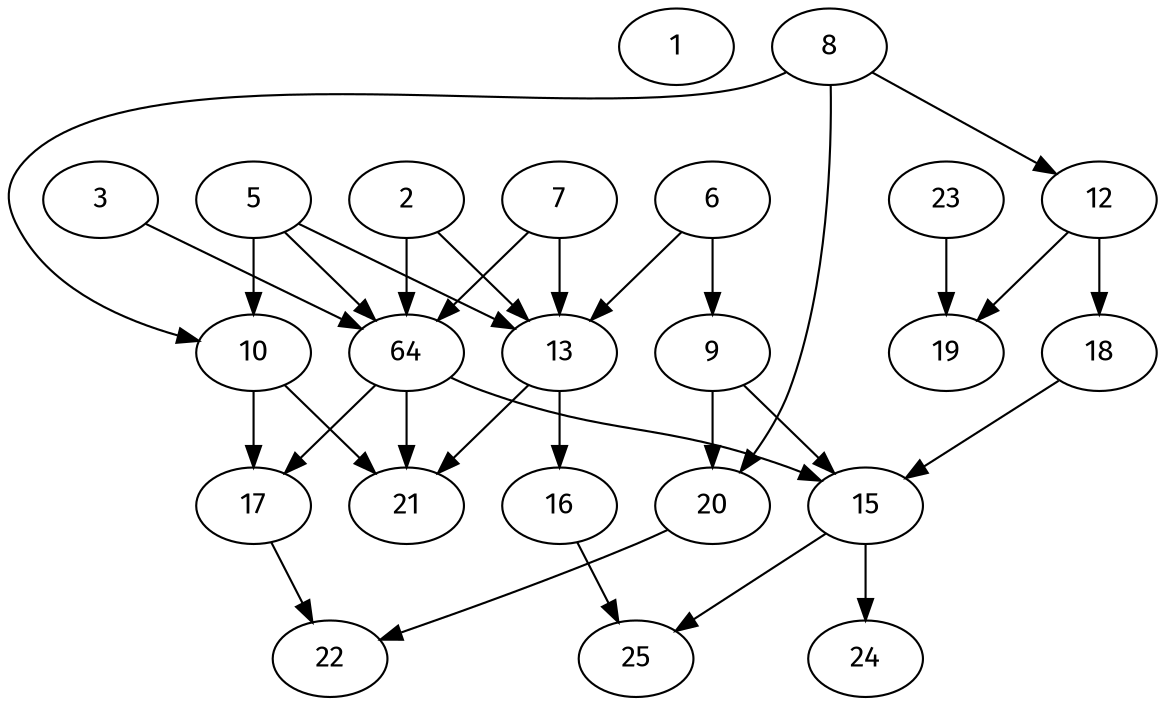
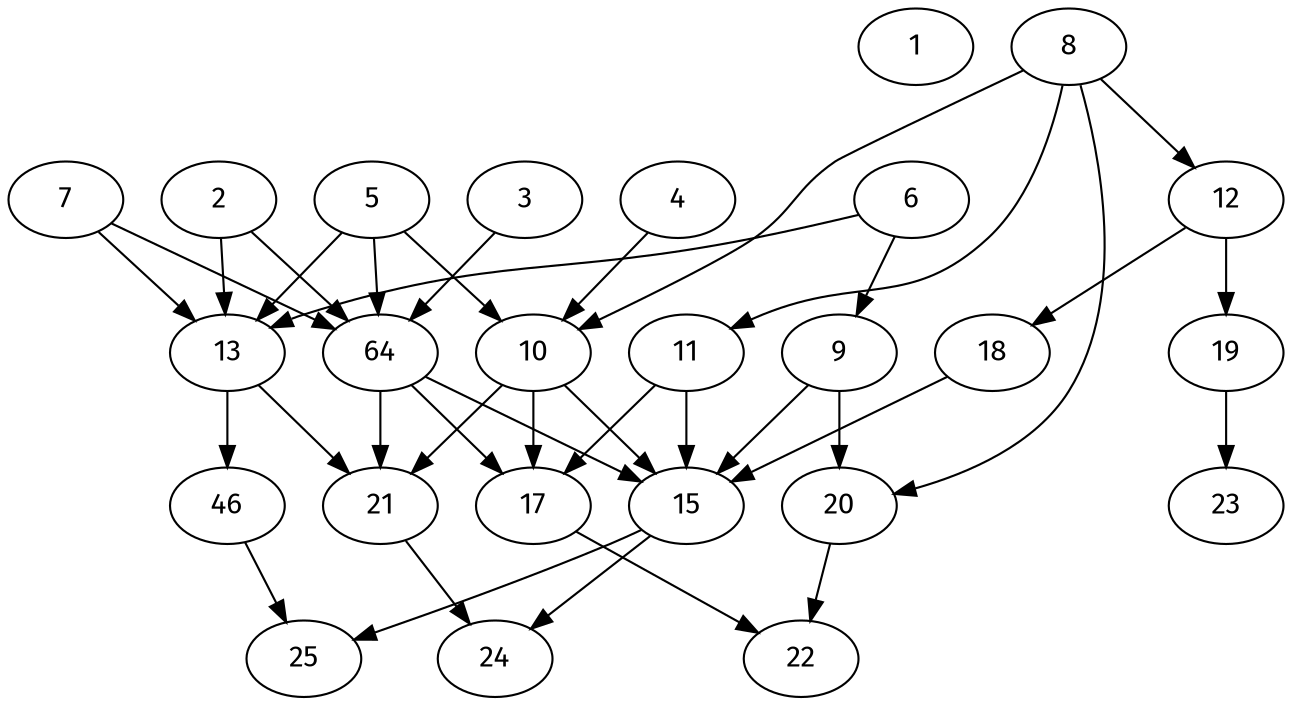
none -> (678, 200)
(946, 266) -> (1226, 419)
none -> (686, 353)
none -> (600, 420)
(560, 506) -> (227, 506)
none -> (431, 574)
